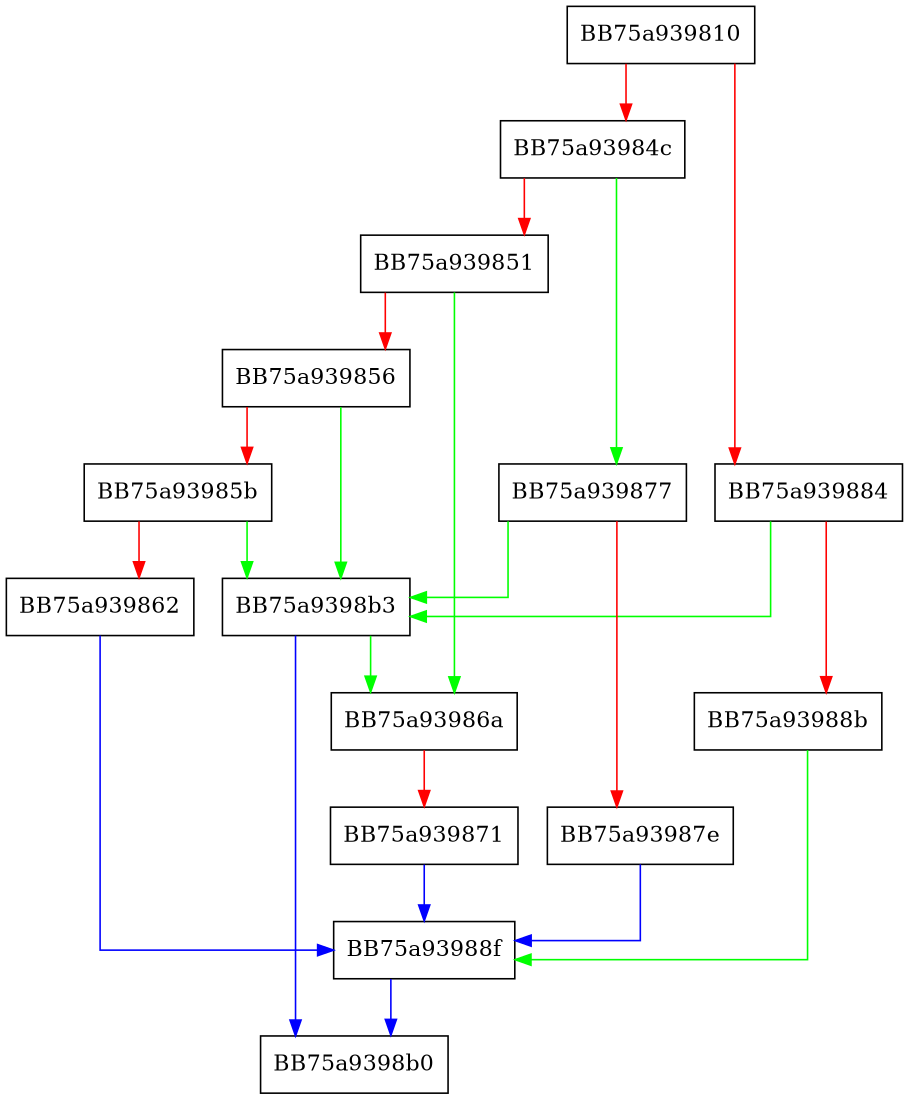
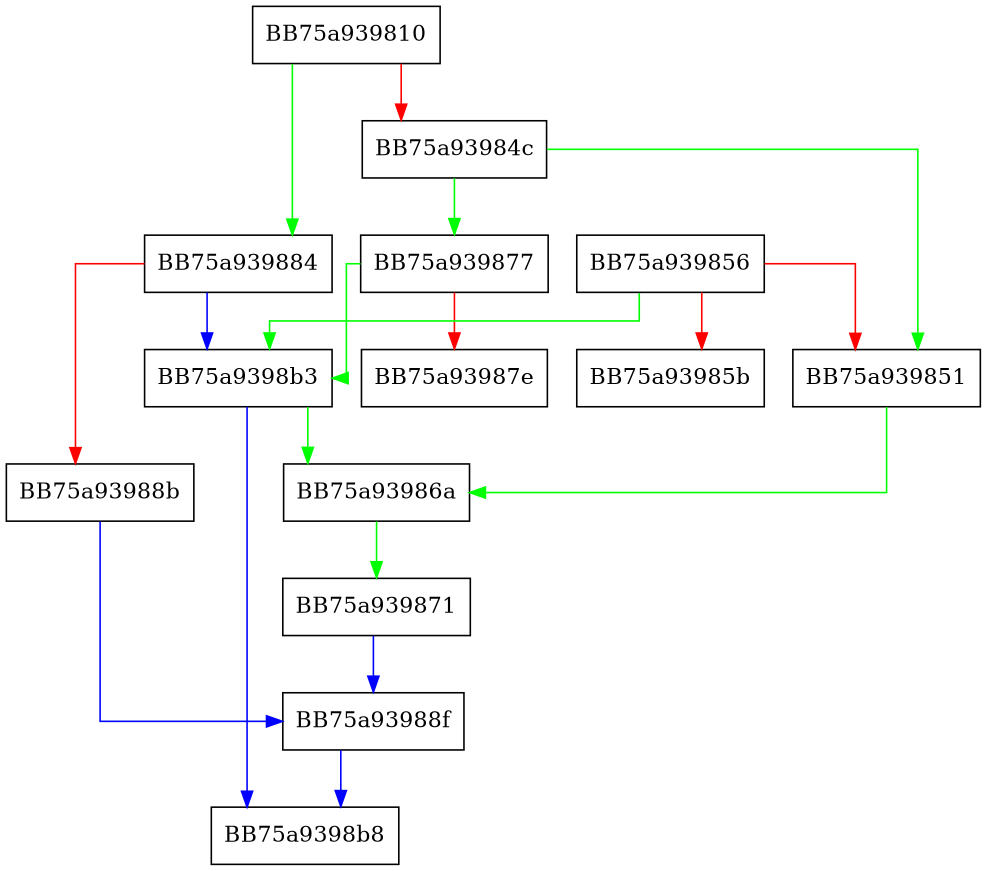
(524, 198) -> (824, 149)
(735, 256) -> (292, 142)
(385, 313) -> (845, 264)
(247, 542) -> none
(100, 607) -> none
(646, 616) -> (207, 313)
(424, 770) -> (377, 542)
(624, 941) -> none
(774, 960) -> (100, 705)
(354, 1065) -> (305, 836)
